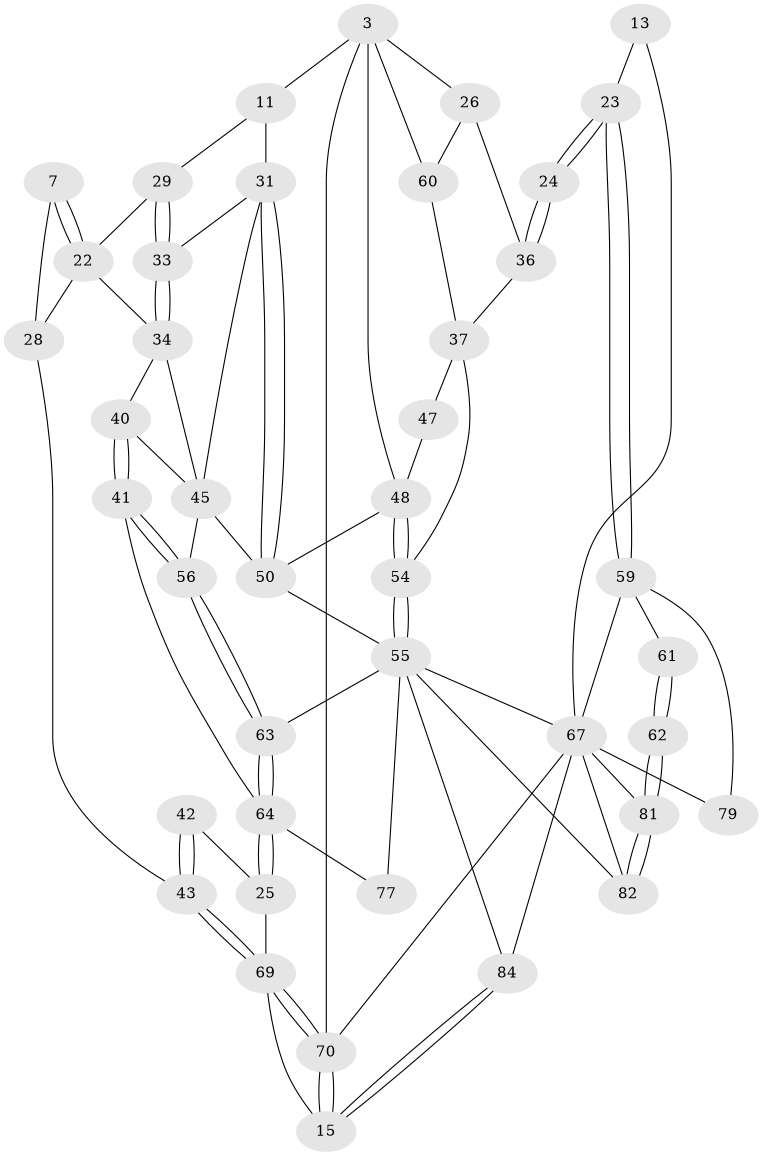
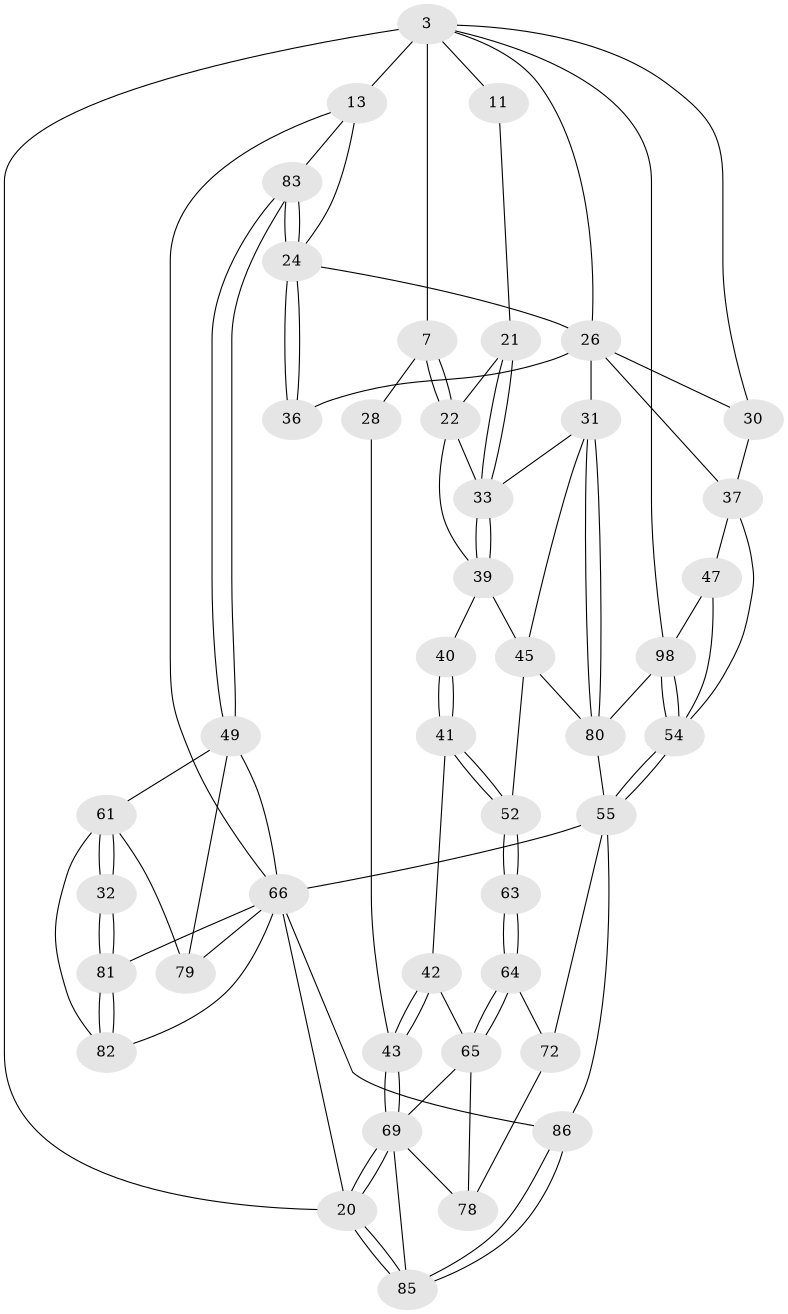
none -> (392, 64)
(611, 103) -> (292, 182)
(266, 143) -> (591, 380)
(163, 182) -> (511, 341)
none -> (427, 182)
(428, 182) -> (754, 420)
none -> (338, 187)
none -> (446, 292)
(59, 301) -> (467, 459)
(493, 301) -> (662, 420)
(163, 341) -> (483, 578)
(161, 459) -> none
(401, 499) -> (666, 657)
(187, 578) -> (511, 815)
(266, 578) -> (595, 736)
(626, 578) -> (231, 736)
none -> (709, 660)
(175, 664) -> (439, 855)
(333, 697) -> none
(577, 736) -> (279, 894)
(658, 736) -> (107, 894)
(515, 776) -> (55, 934)
none -> (154, 891)
(266, 894) -> (471, 1052)
(387, 894) -> (550, 1052)
(508, 973) -> (562, 1132)
(326, 1052) -> (347, 1211)
(326, 1132) -> (408, 1290)
none -> (468, 1211)
